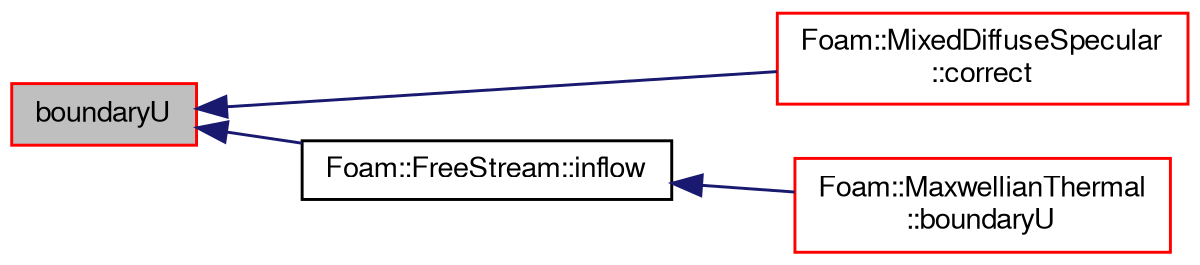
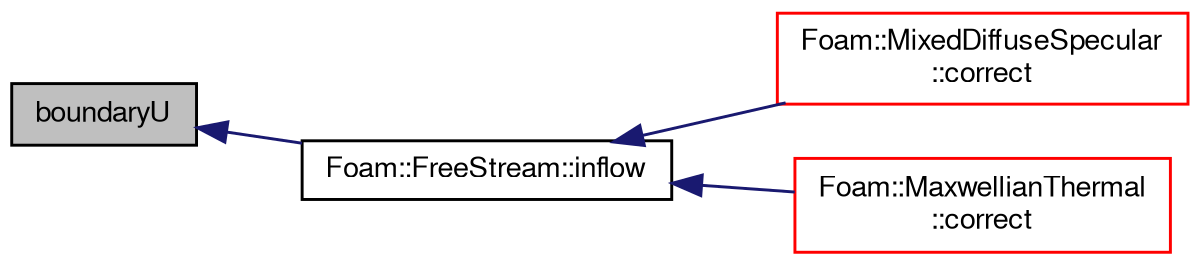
(502, 89) -> (714, 119)
(104, 114) -> (104, 114)
(983, 205) -> (983, 205)
